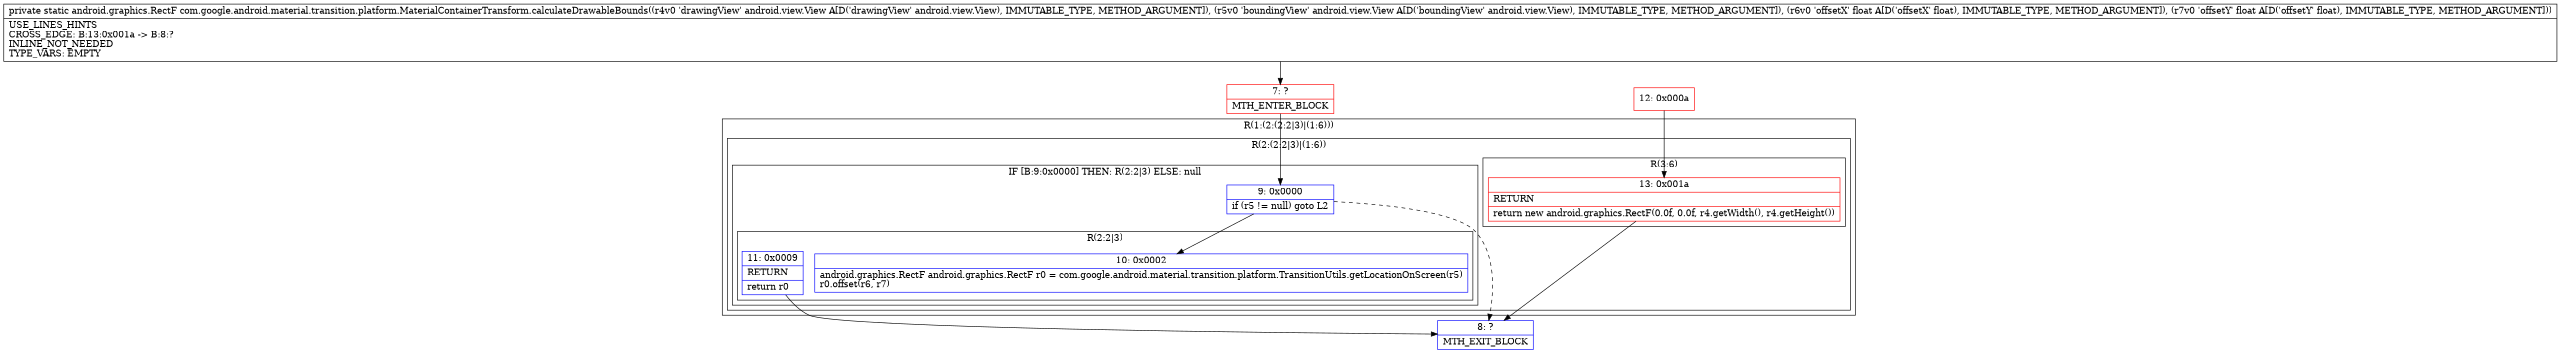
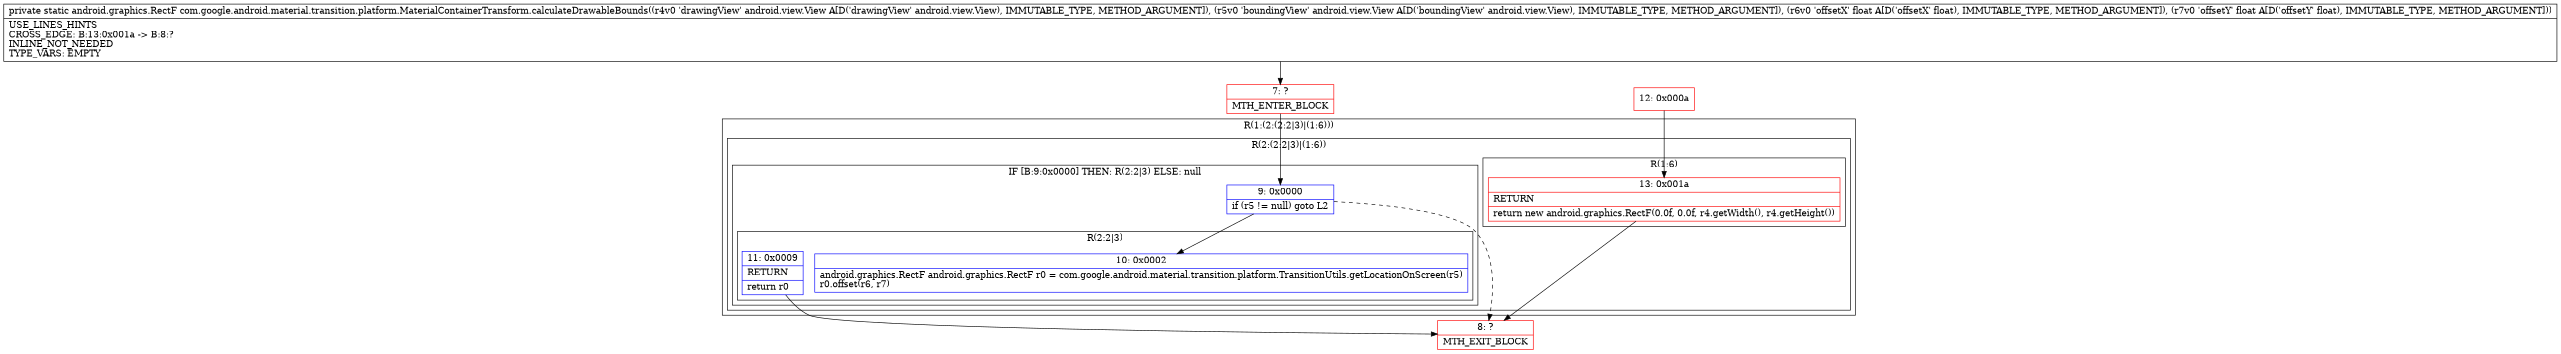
(1664, 165) -> (1664, 165)
(1485, 335) -> (1485, 335)
